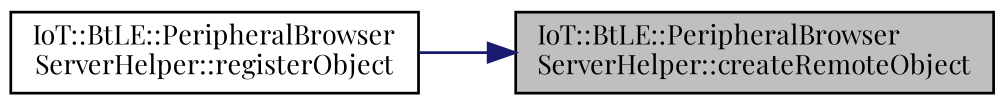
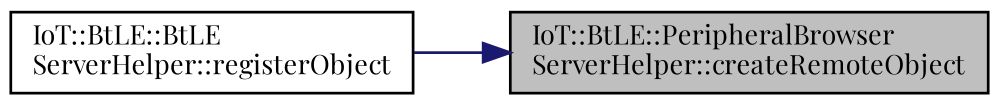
(215, 53) -> (212, 53)
